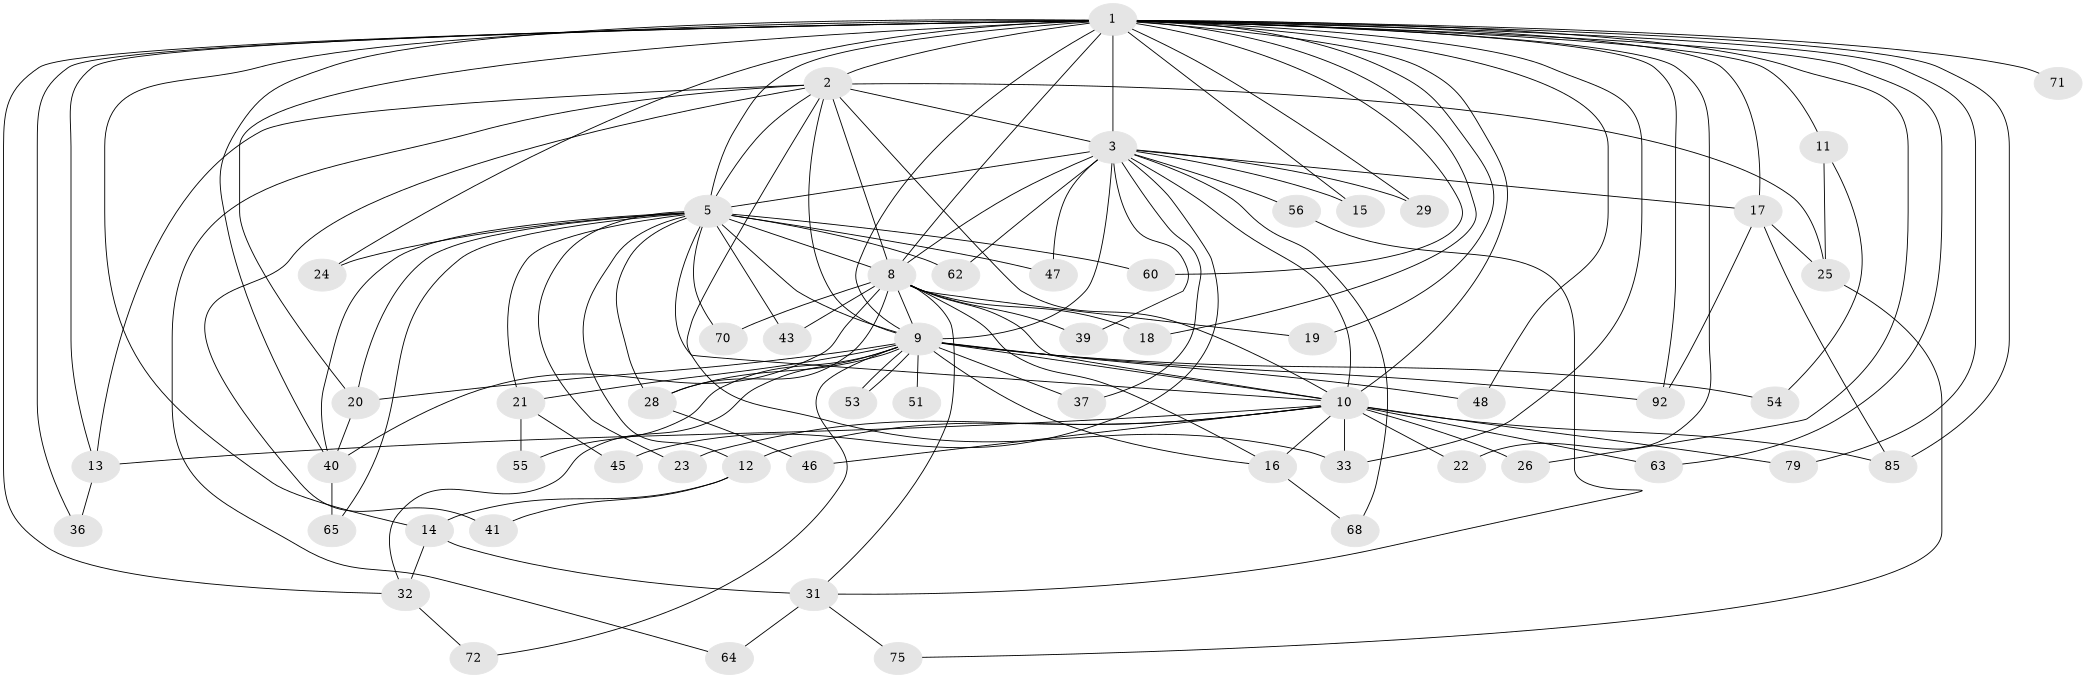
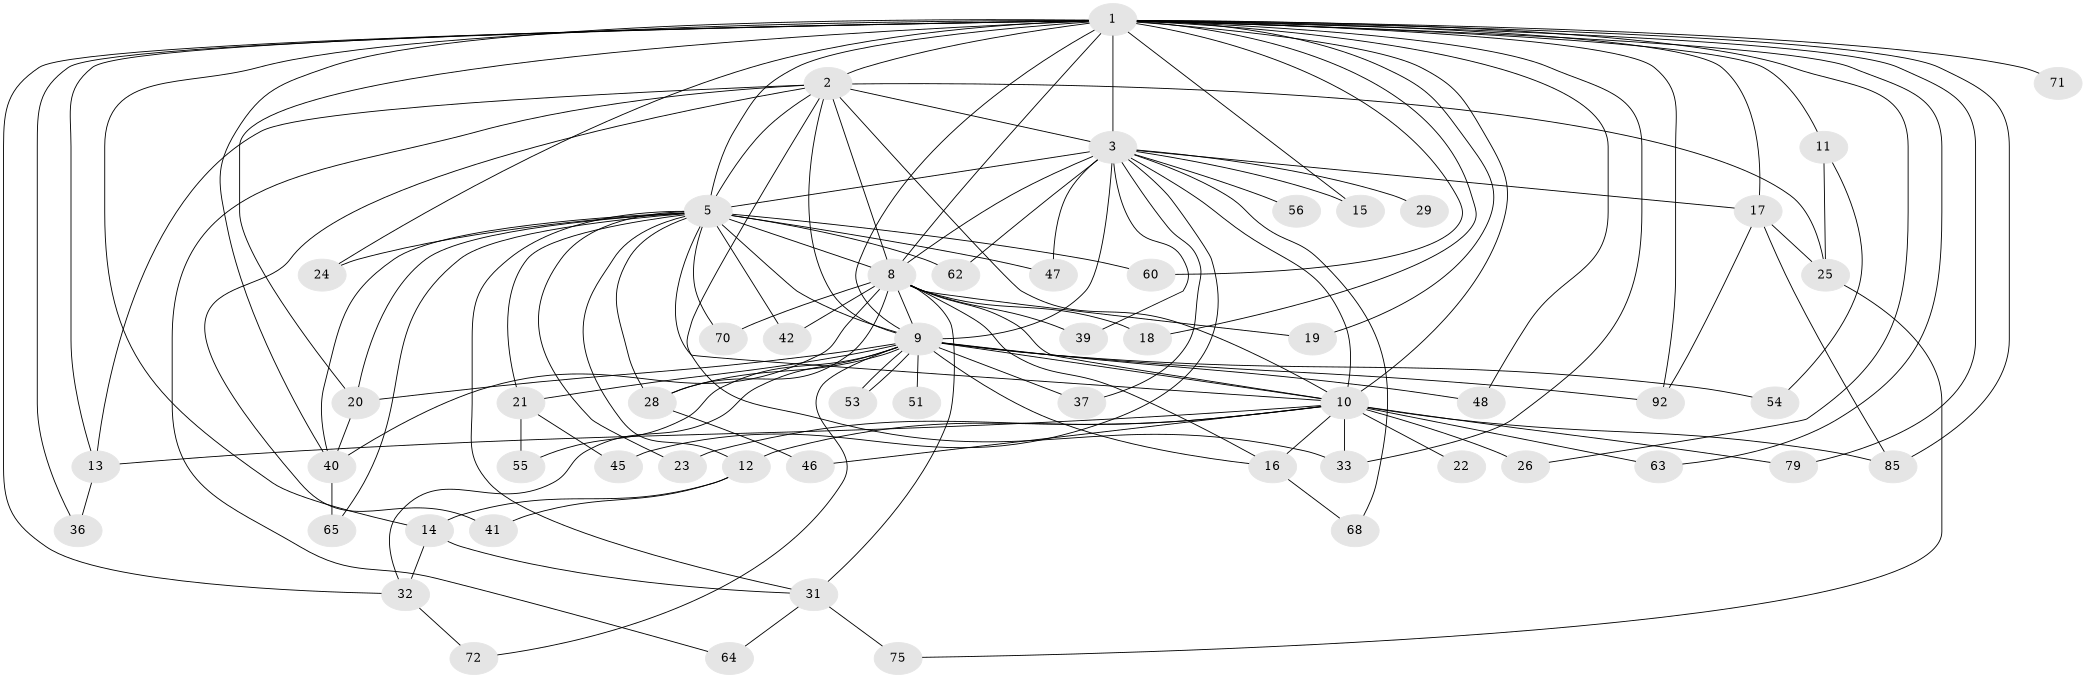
(1694, 83) -> none
(1274, 108) -> none
(787, 339) -> (787, 339)
(1497, 522) -> (471, 436)
